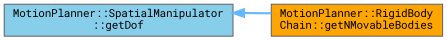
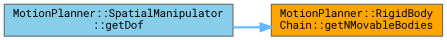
(258, 13) -> (247, 27)
